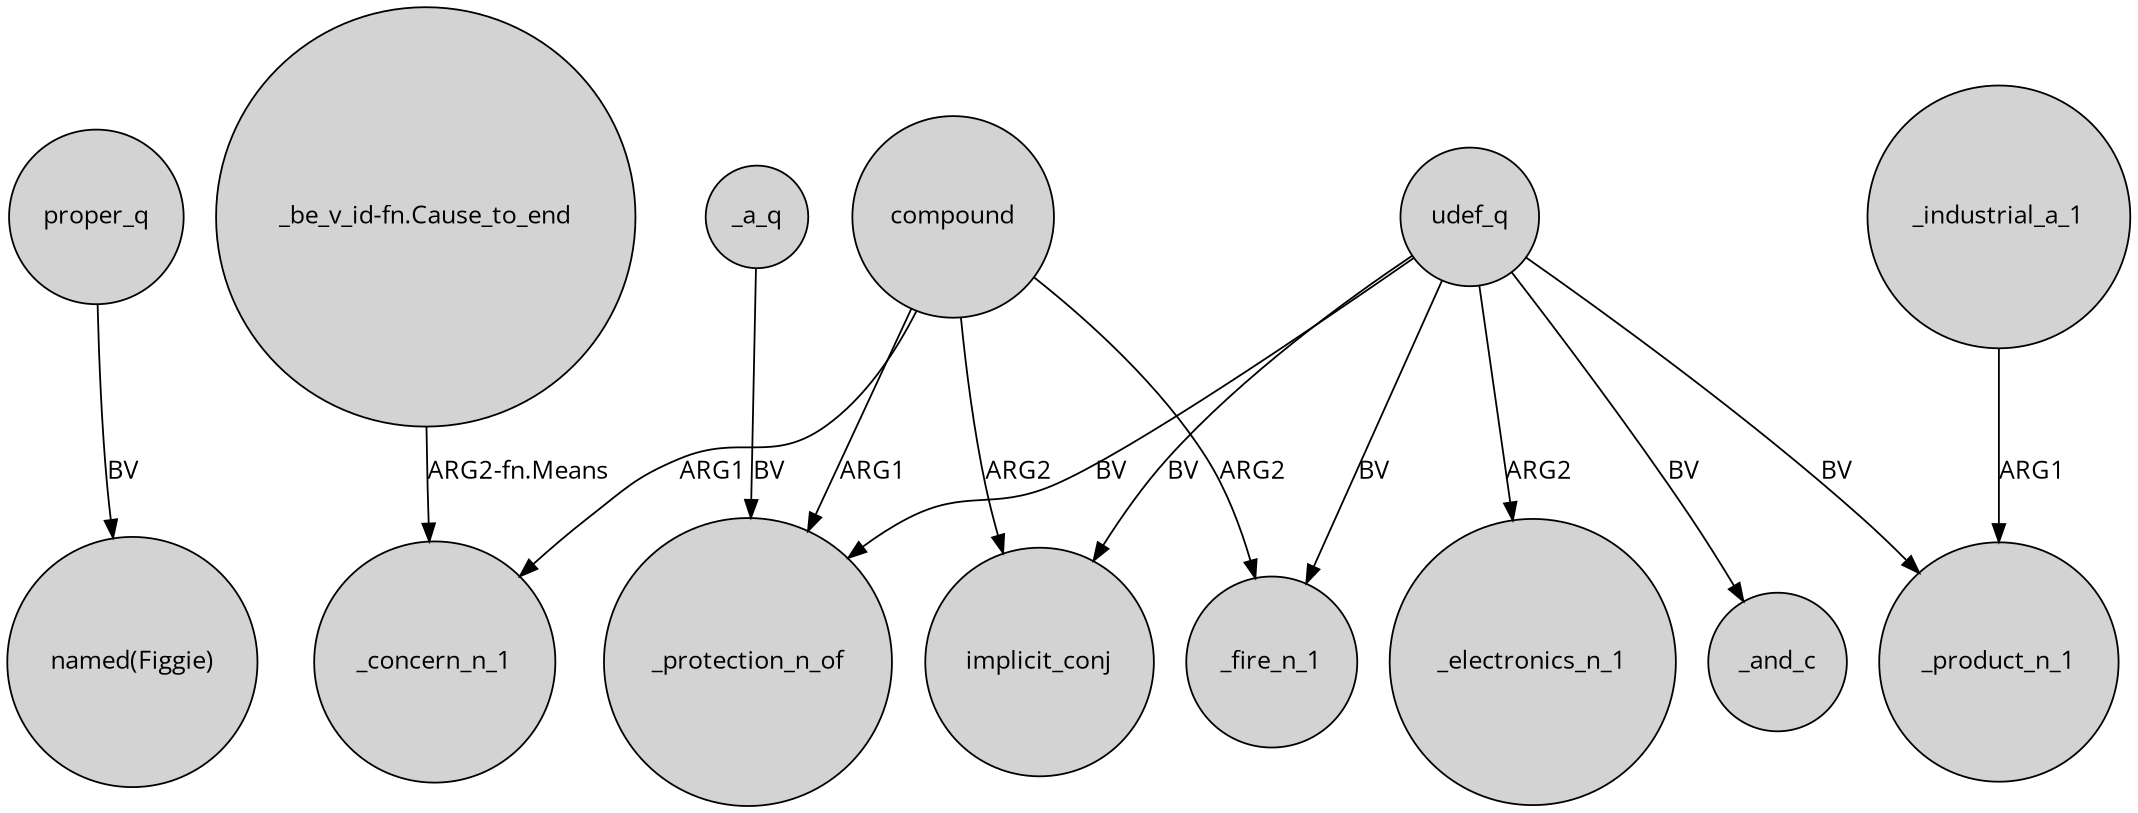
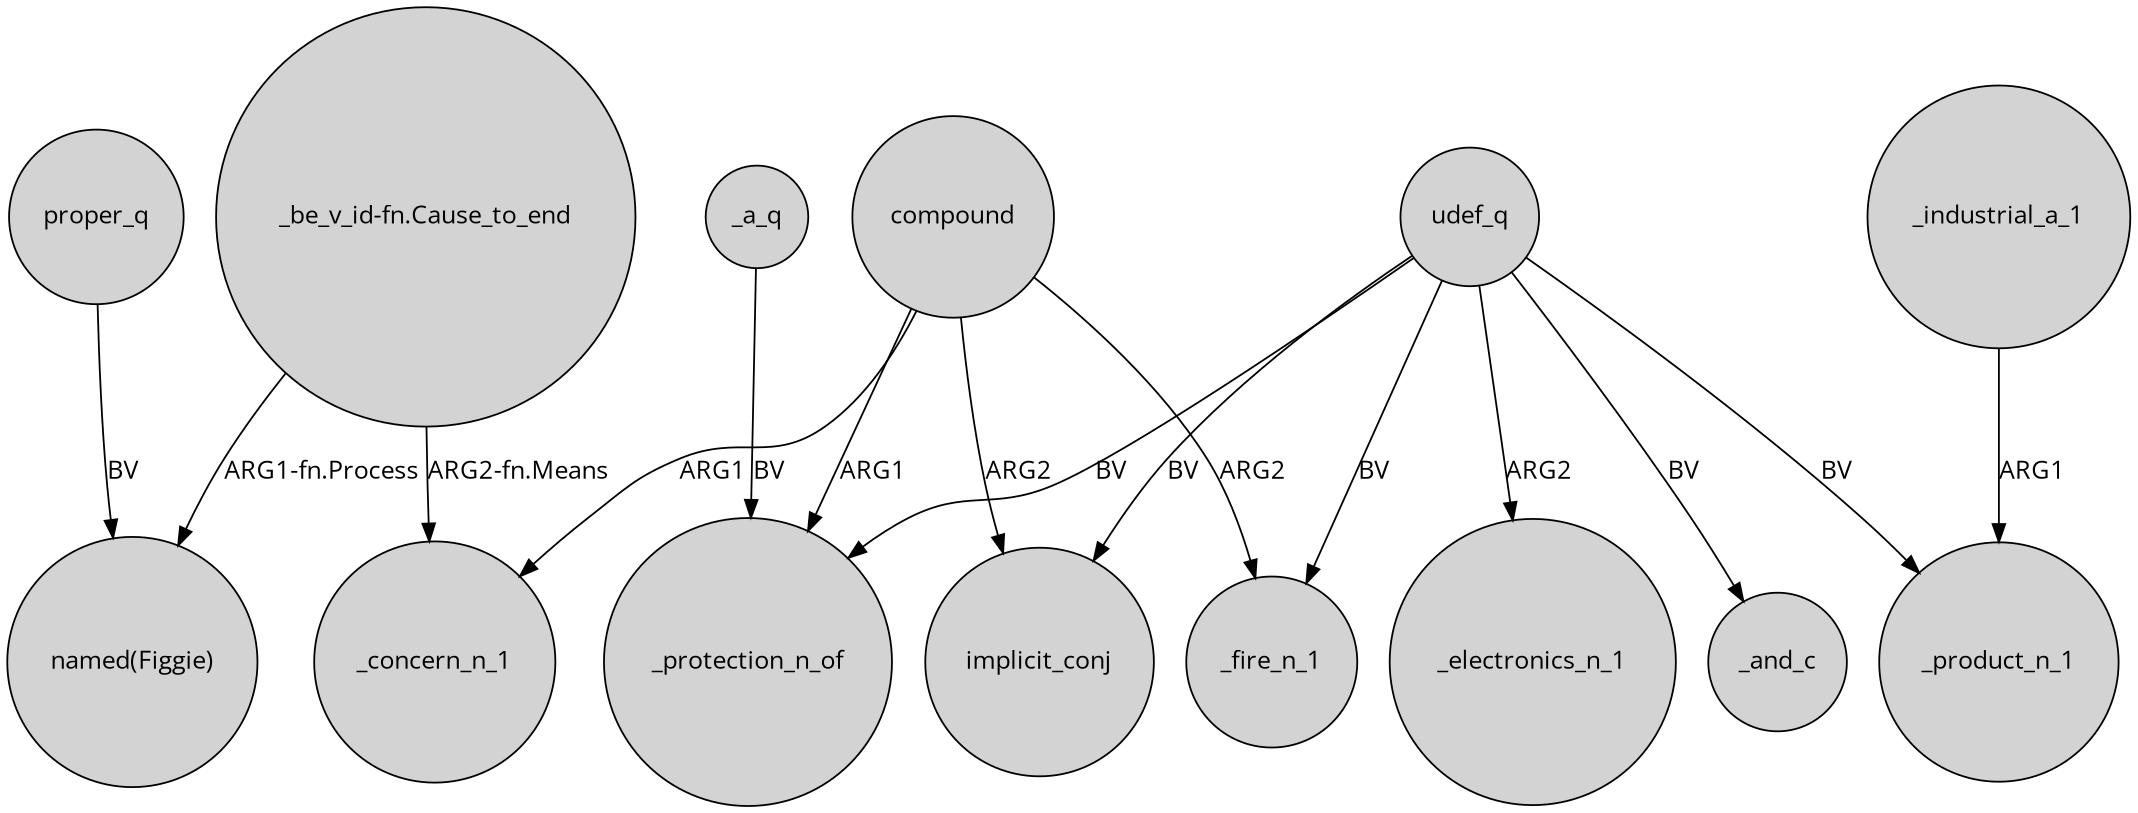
none -> (231, 448)
